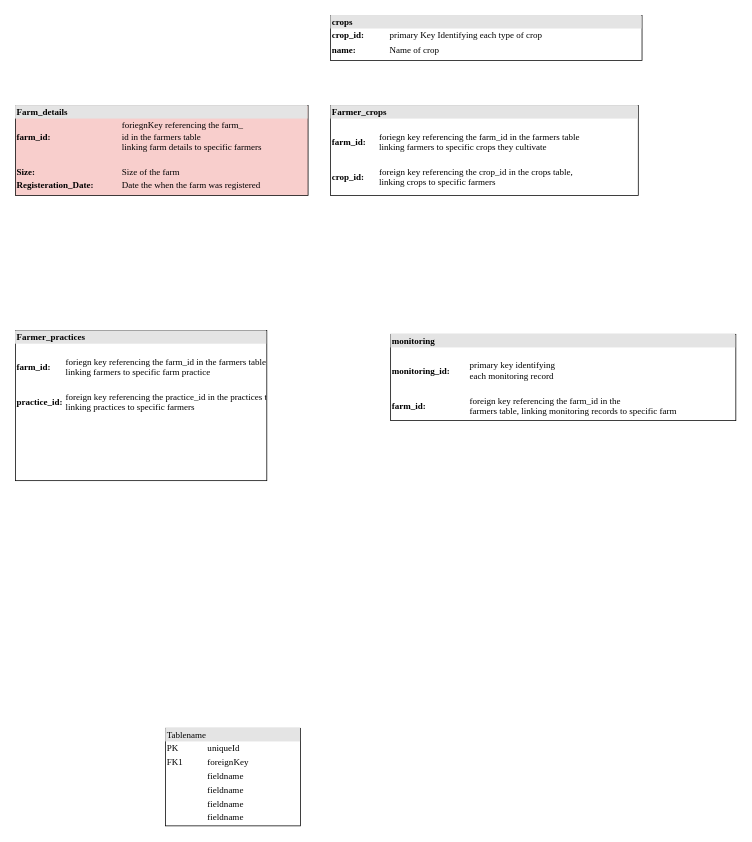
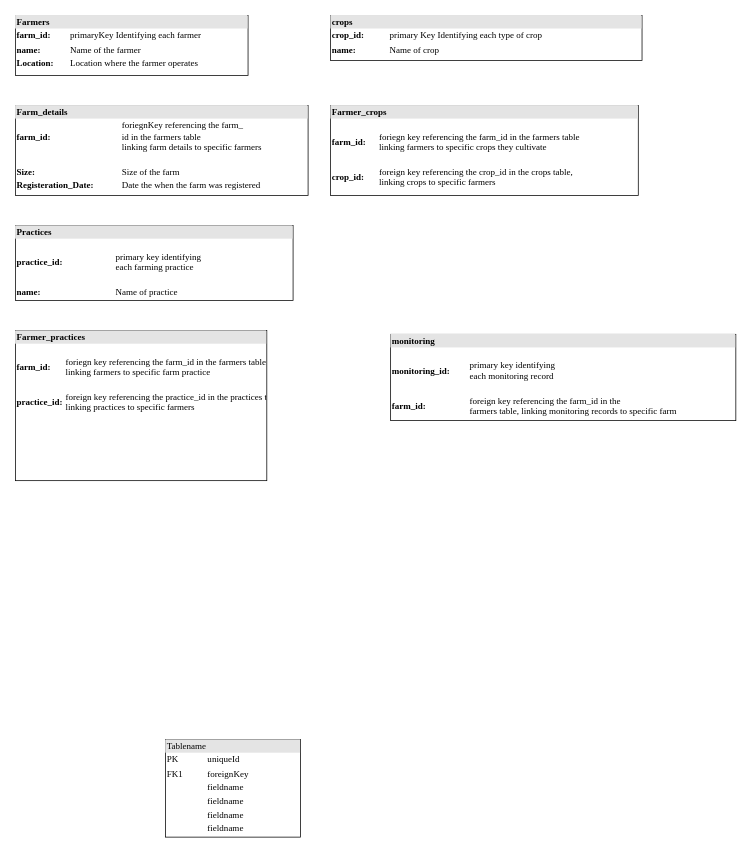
none -> (132, 45)
(162, 150) -> (162, 150)
none -> (154, 263)
(233, 777) -> (233, 788)
